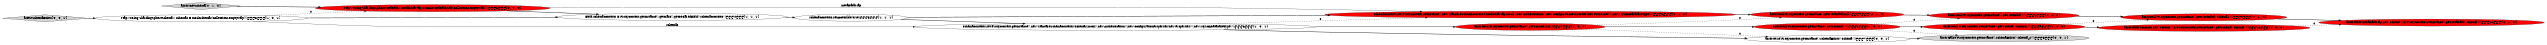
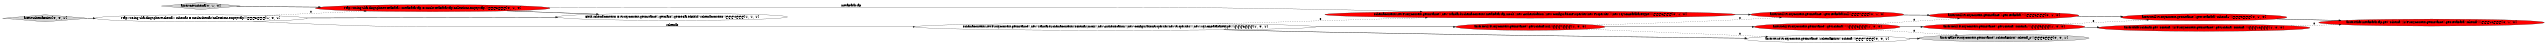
(851, 18) -> none
